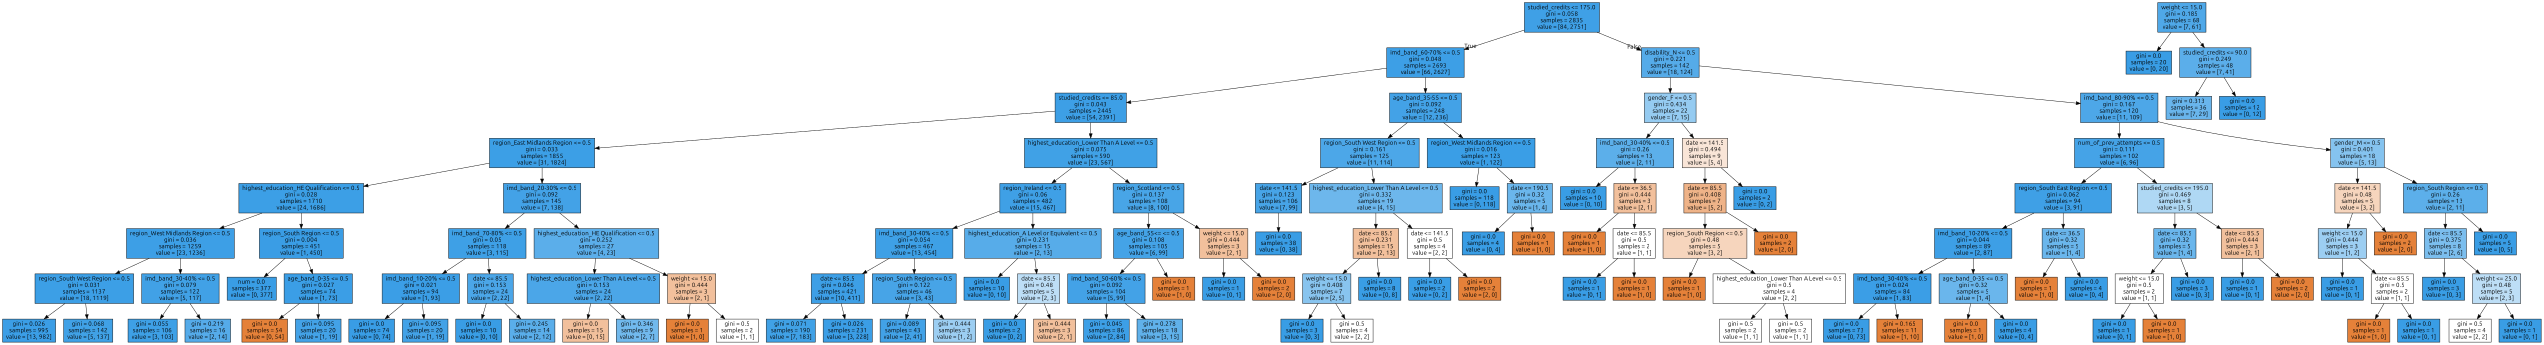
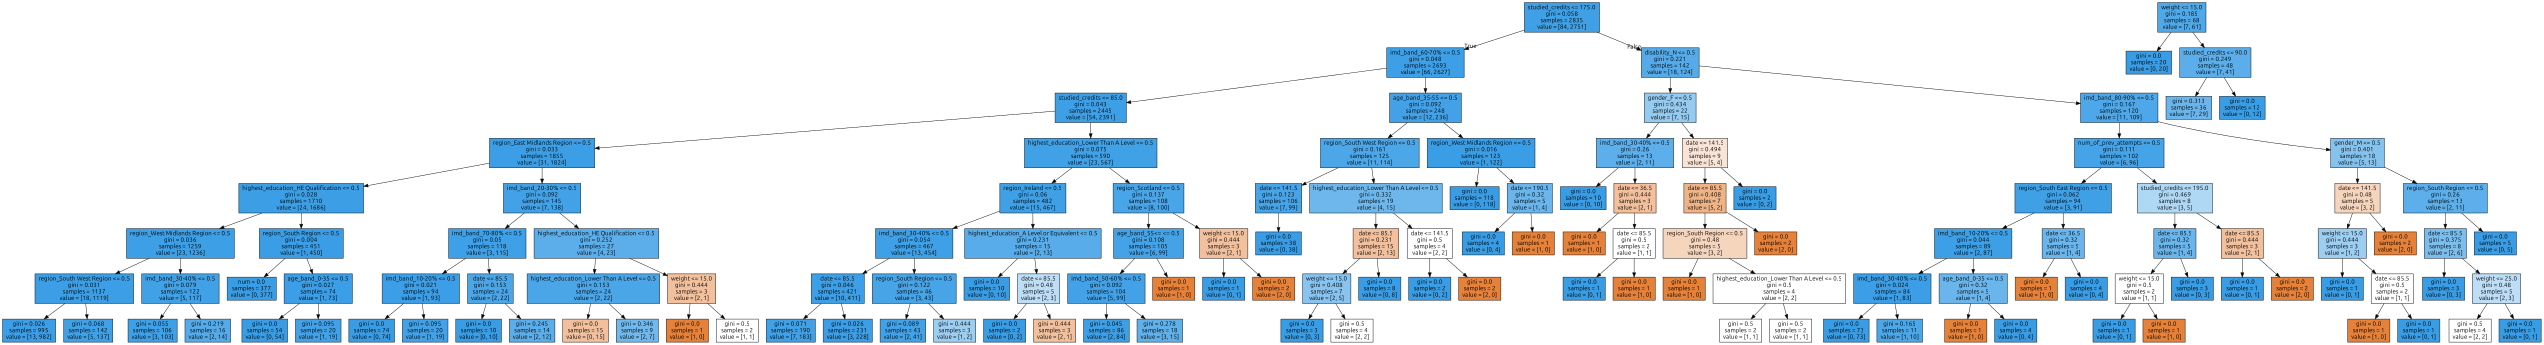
(265, 331) -> (265, 331)
(1900, 331) -> (1900, 331)
